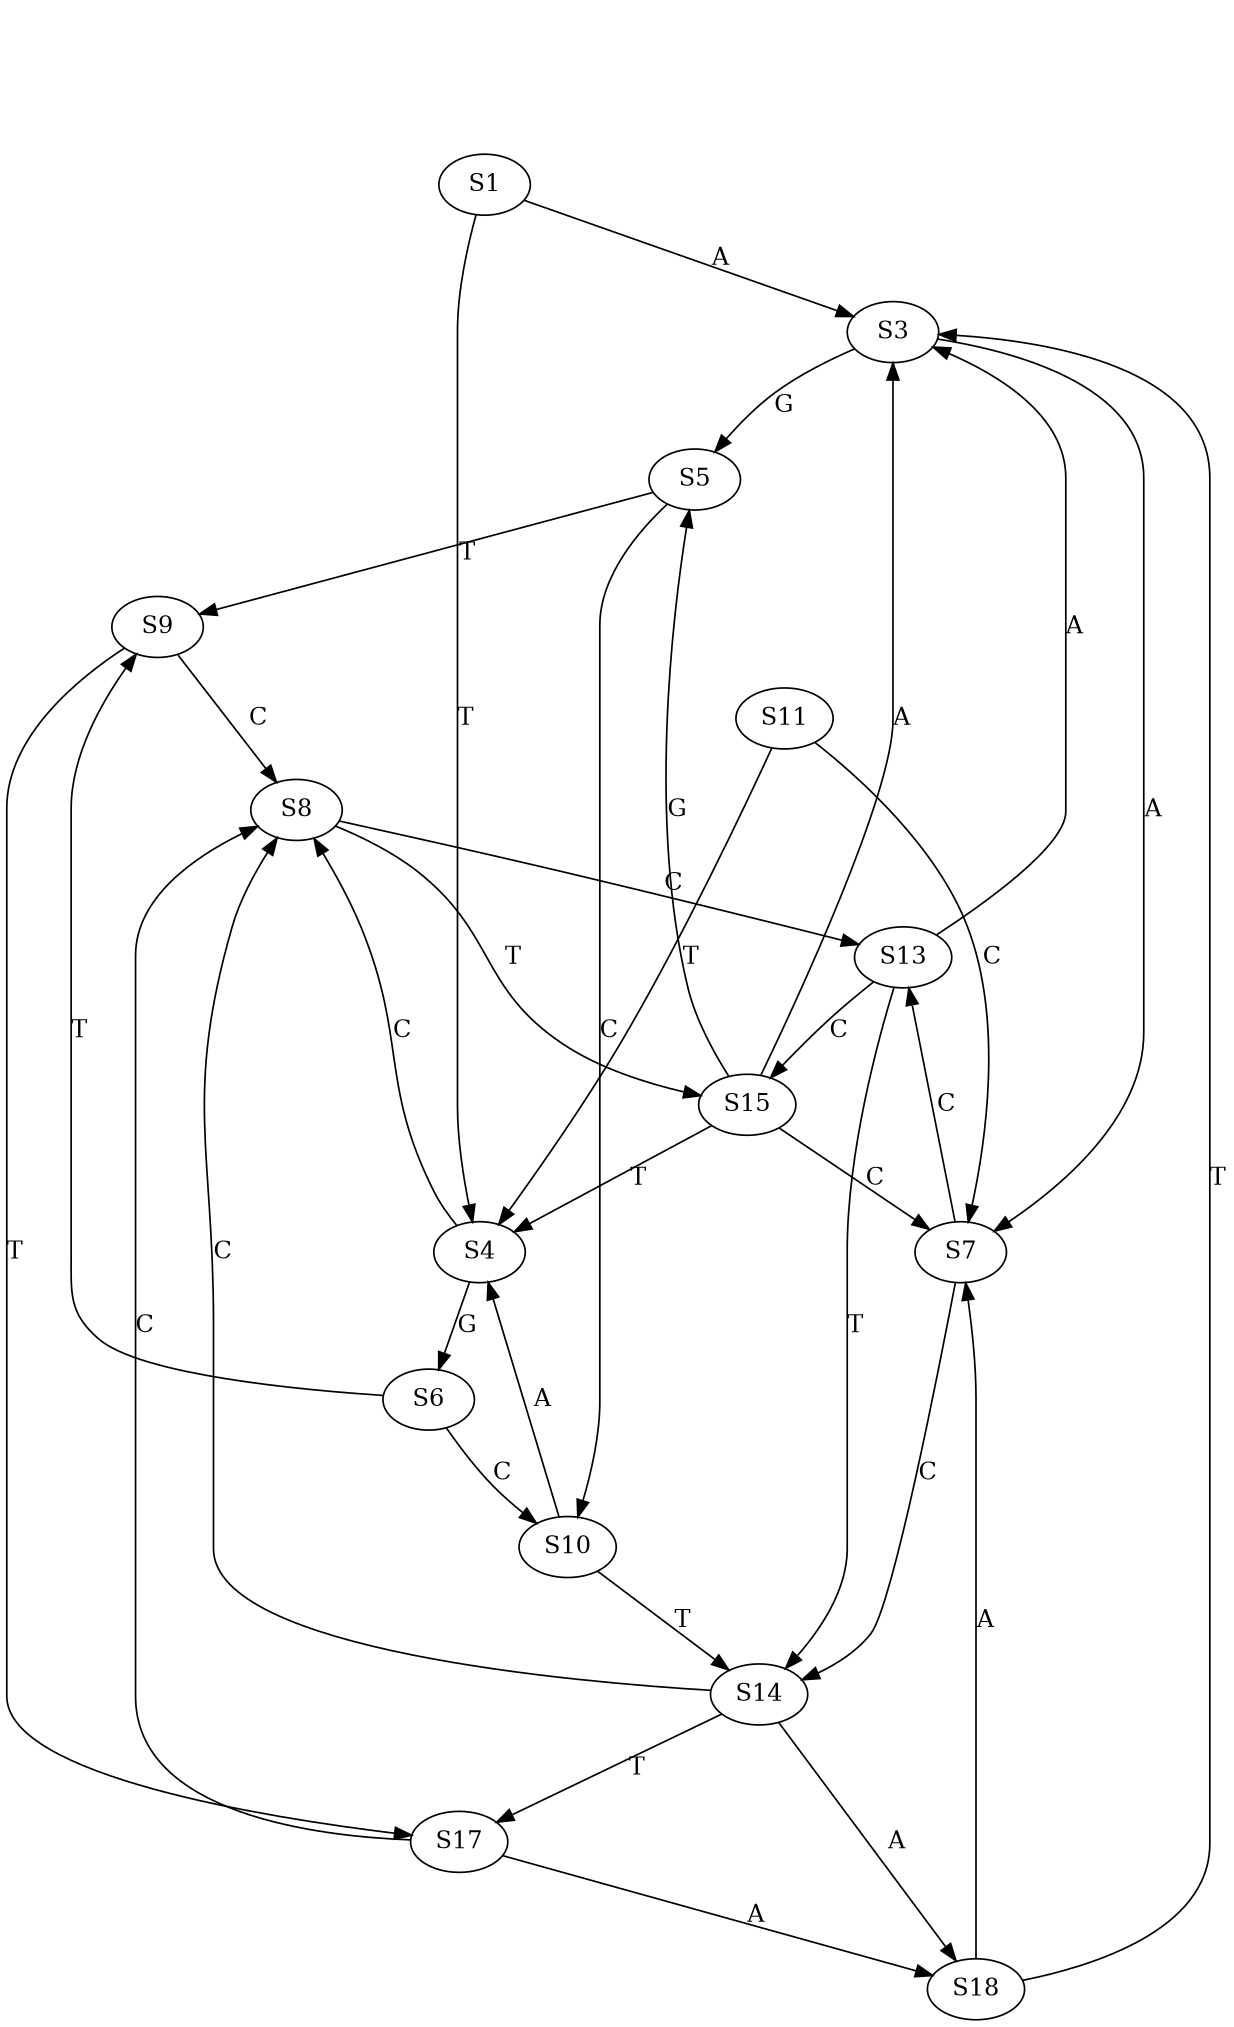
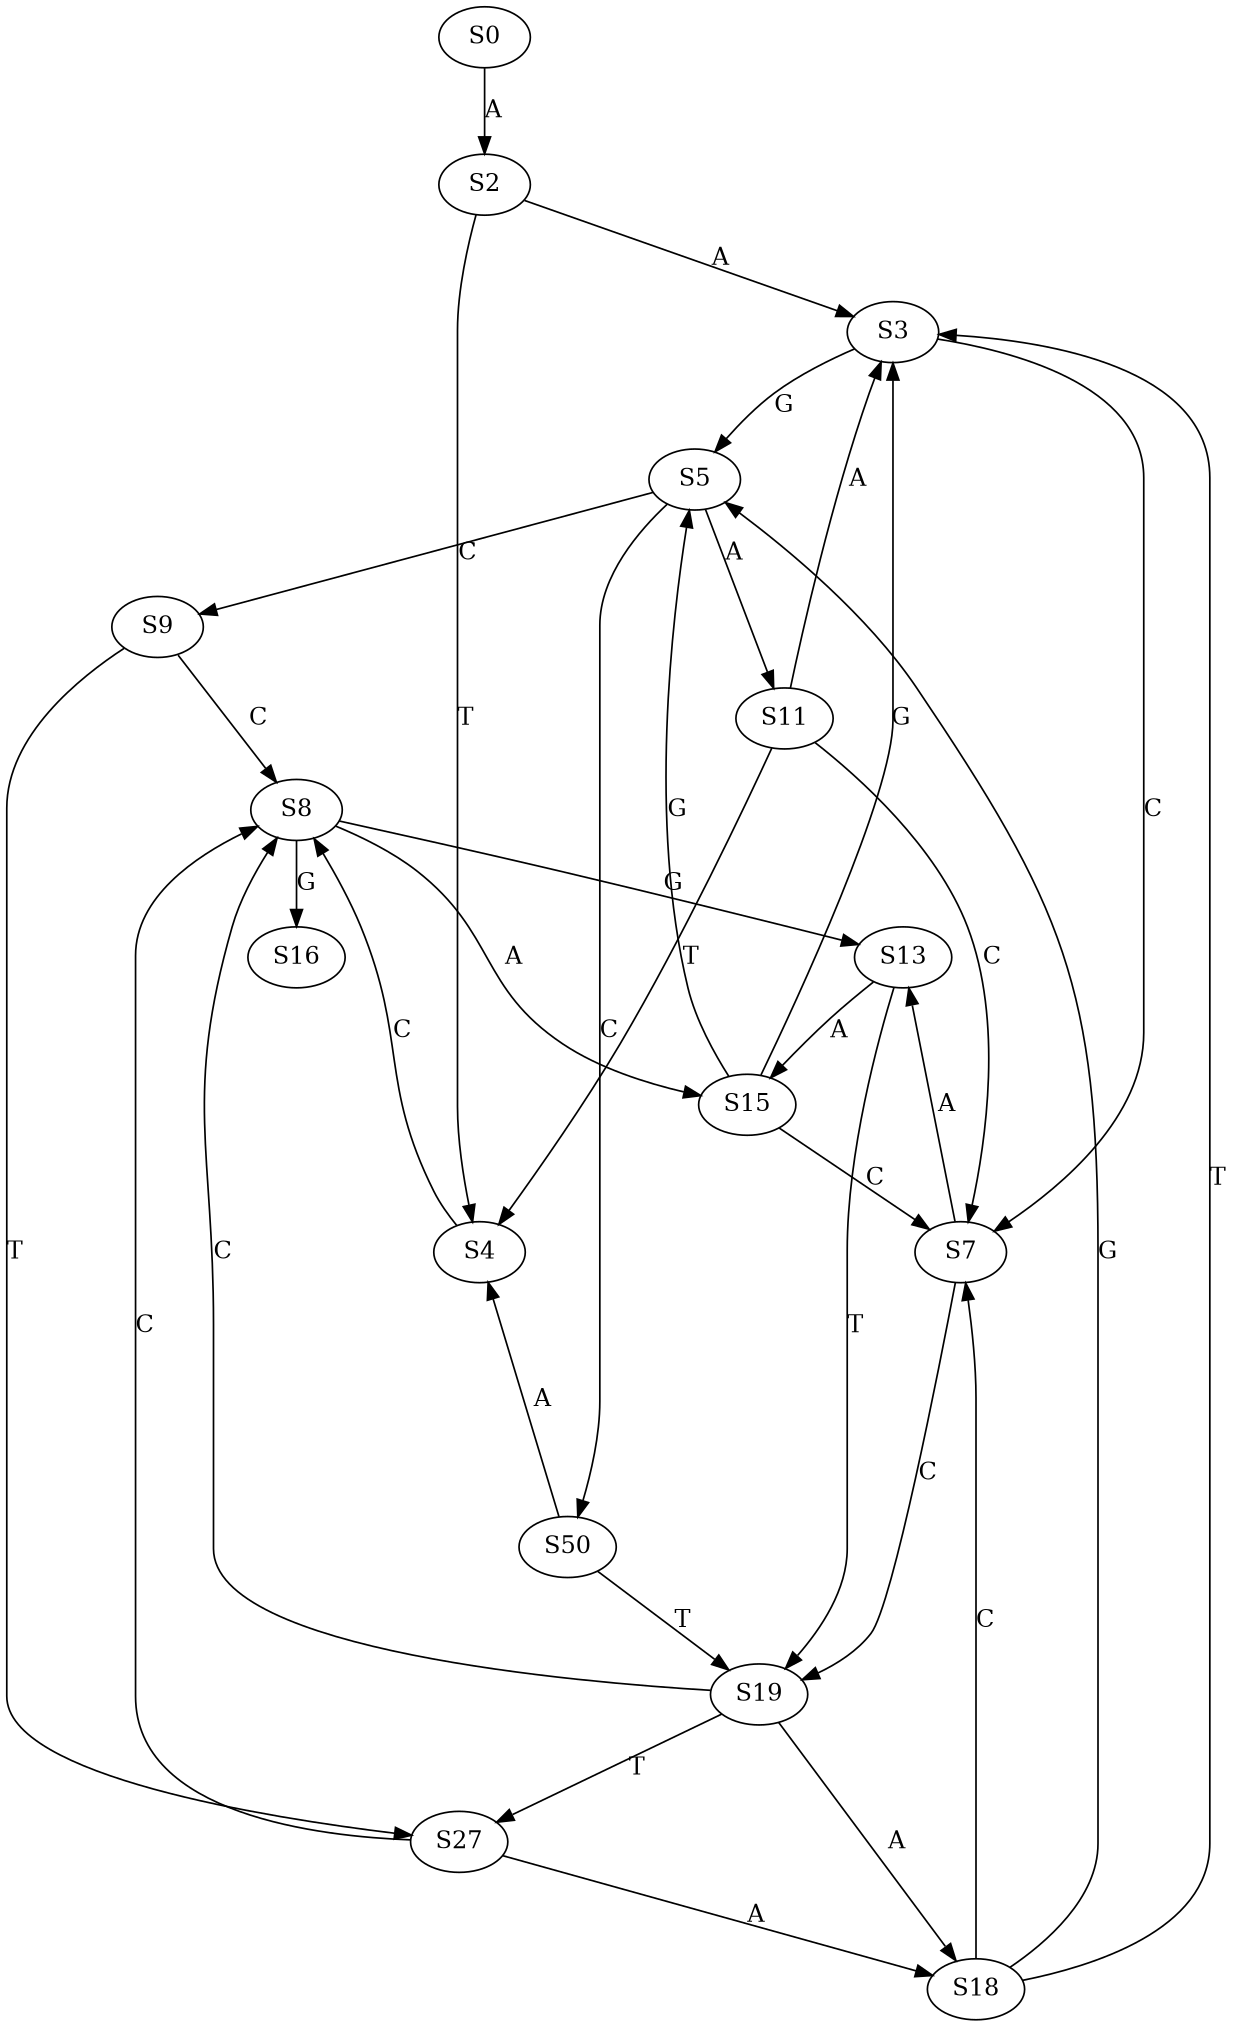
none -> (485, 37)
(485, 185) -> (485, 185)
(468, 553) -> (468, 553)
none -> (737, 591)
(1066, 646) -> (828, 532)
(901, 718) -> (901, 718)
(1153, 810) -> (1153, 810)
(674, 884) -> (674, 884)
none -> (297, 957)
(513, 957) -> (513, 957)
(839, 1031) -> (839, 1031)
(946, 1105) -> (946, 1105)
(621, 1175) -> none
none -> (1097, 1198)
(429, 1400) -> none
(568, 1547) -> (568, 1547)
(985, 1621) -> (985, 1621)
(759, 1694) -> (759, 1694)
(459, 1842) -> (459, 1842)
